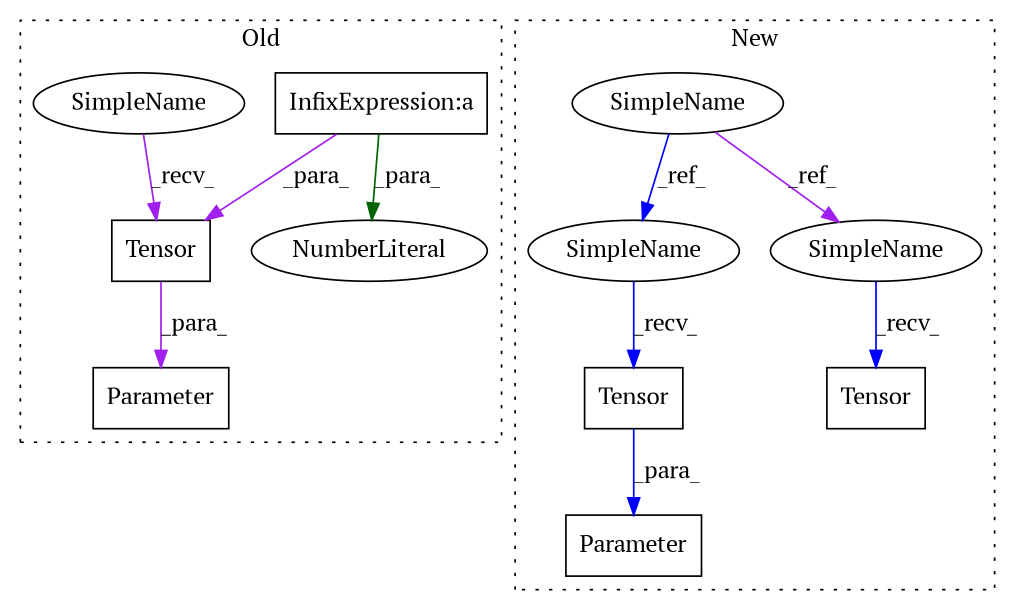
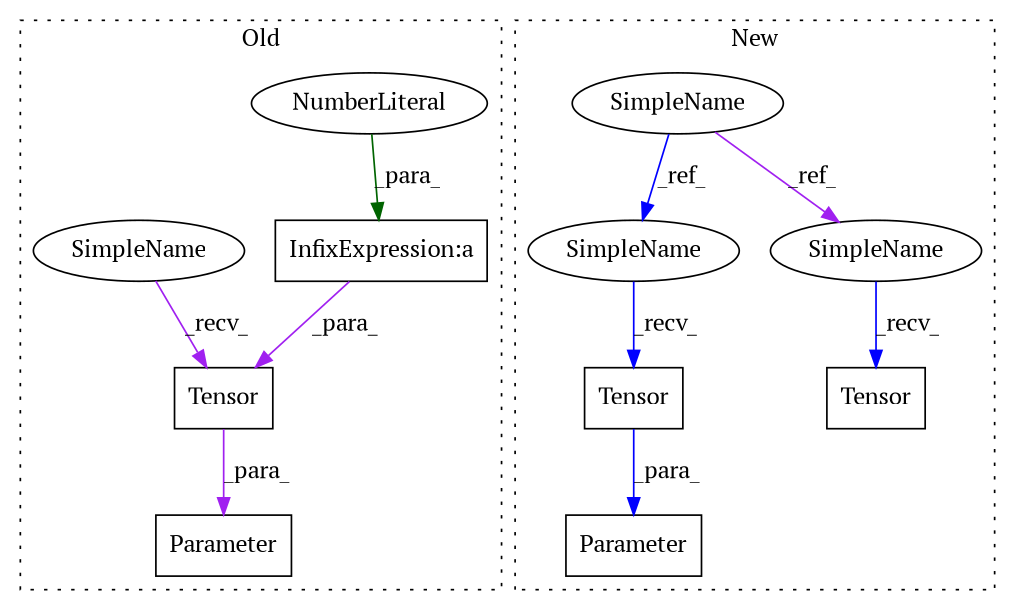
(376, 169) -> (375, 169)
